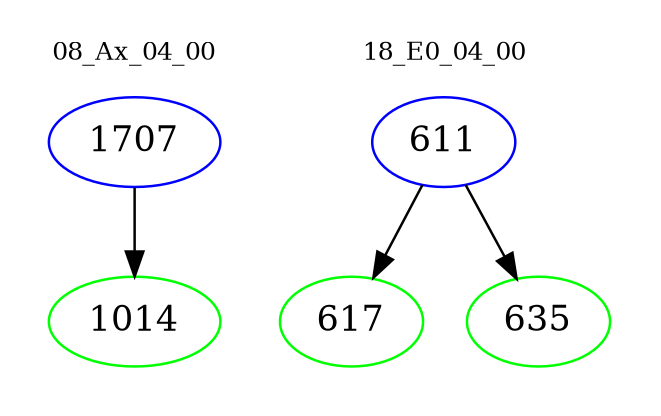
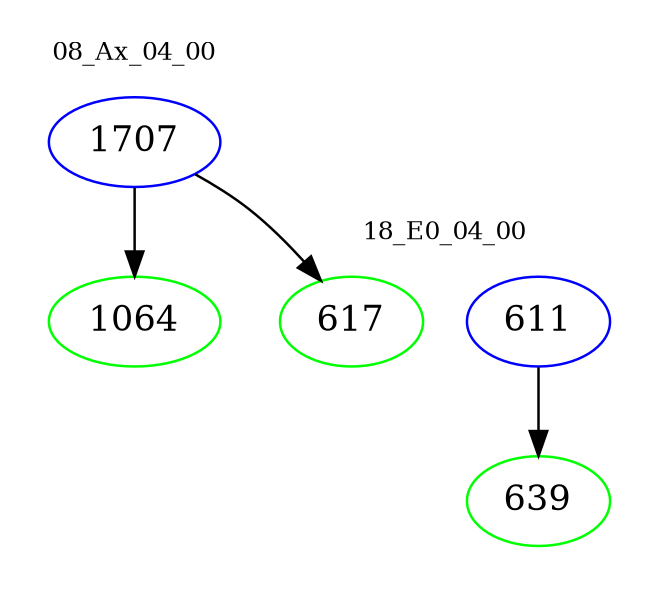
(404, 220) -> (275, 232)
(135, 322) -> (135, 322)
(538, 322) -> (538, 501)
